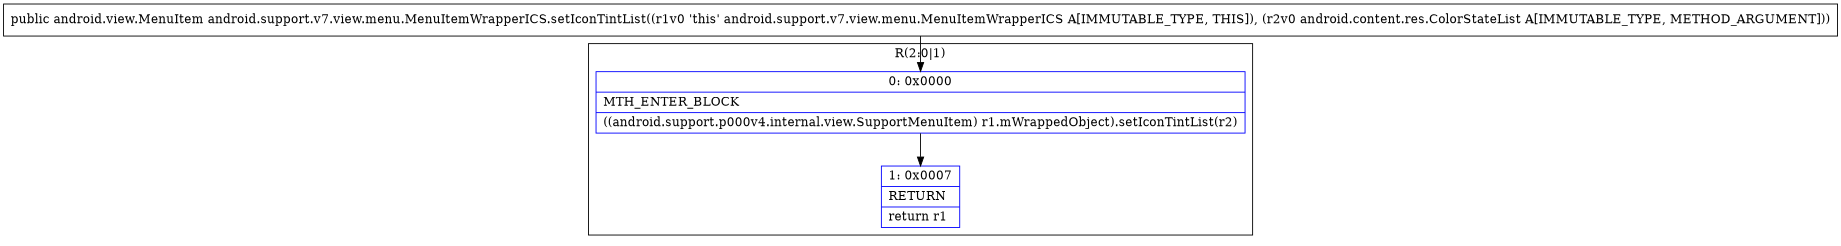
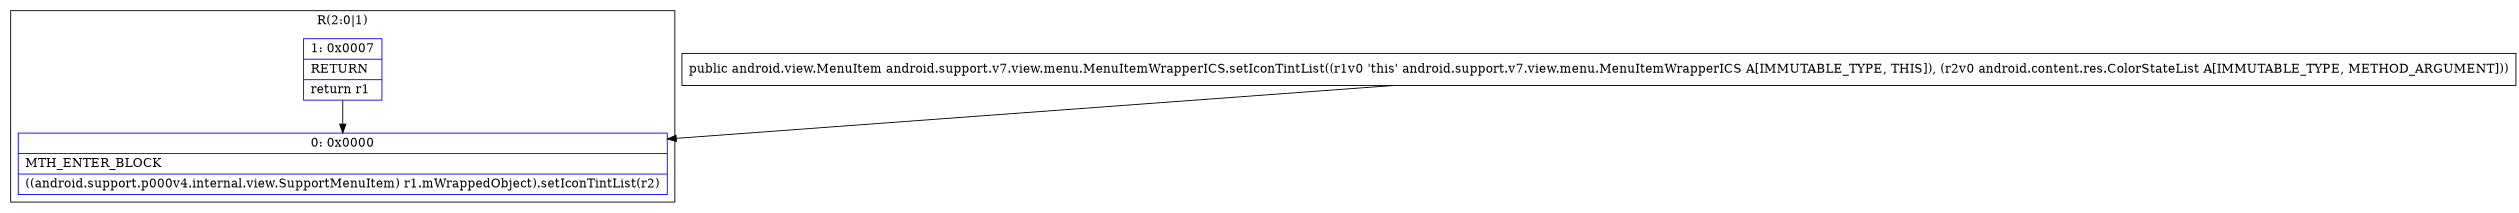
(921, 145) -> (343, 112)
